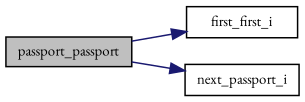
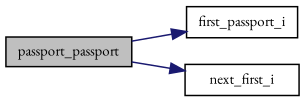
(242, 22) -> (242, 22)
(242, 80) -> (242, 80)
